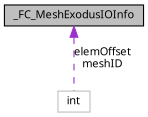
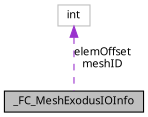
(74, 64) -> (74, 64)
